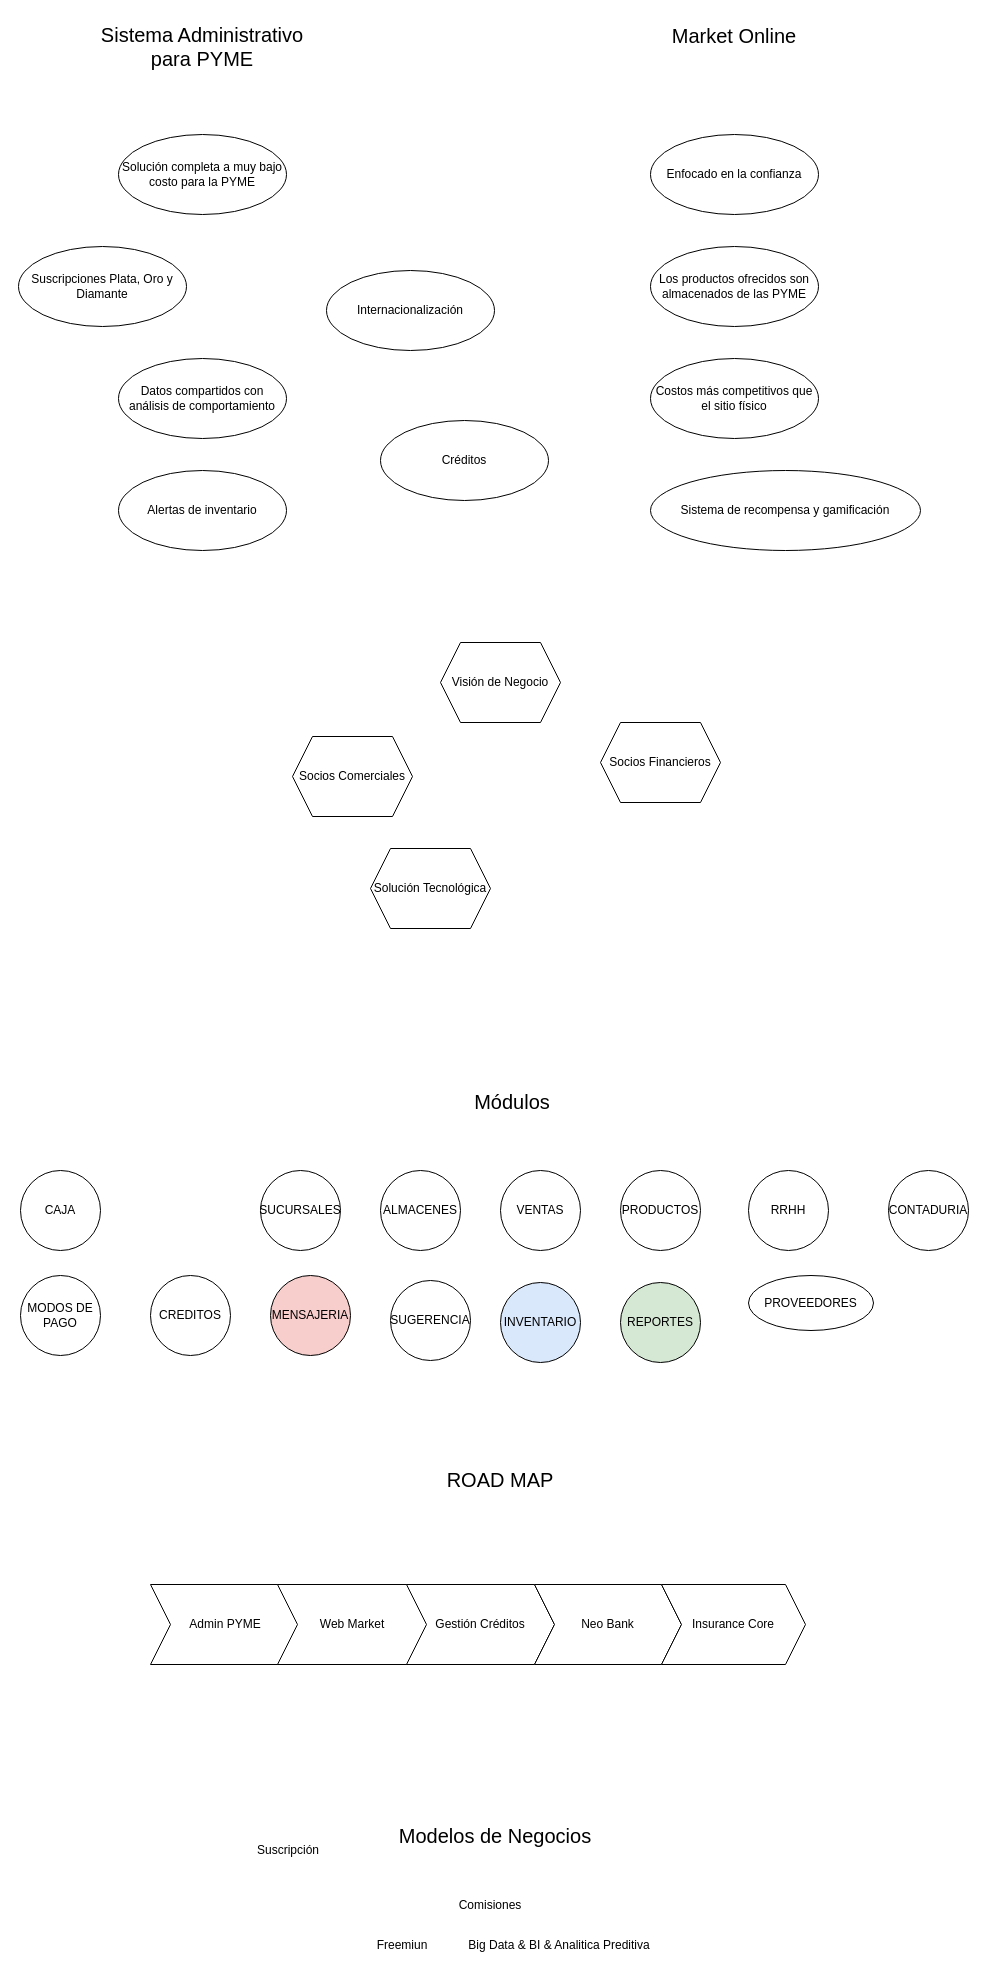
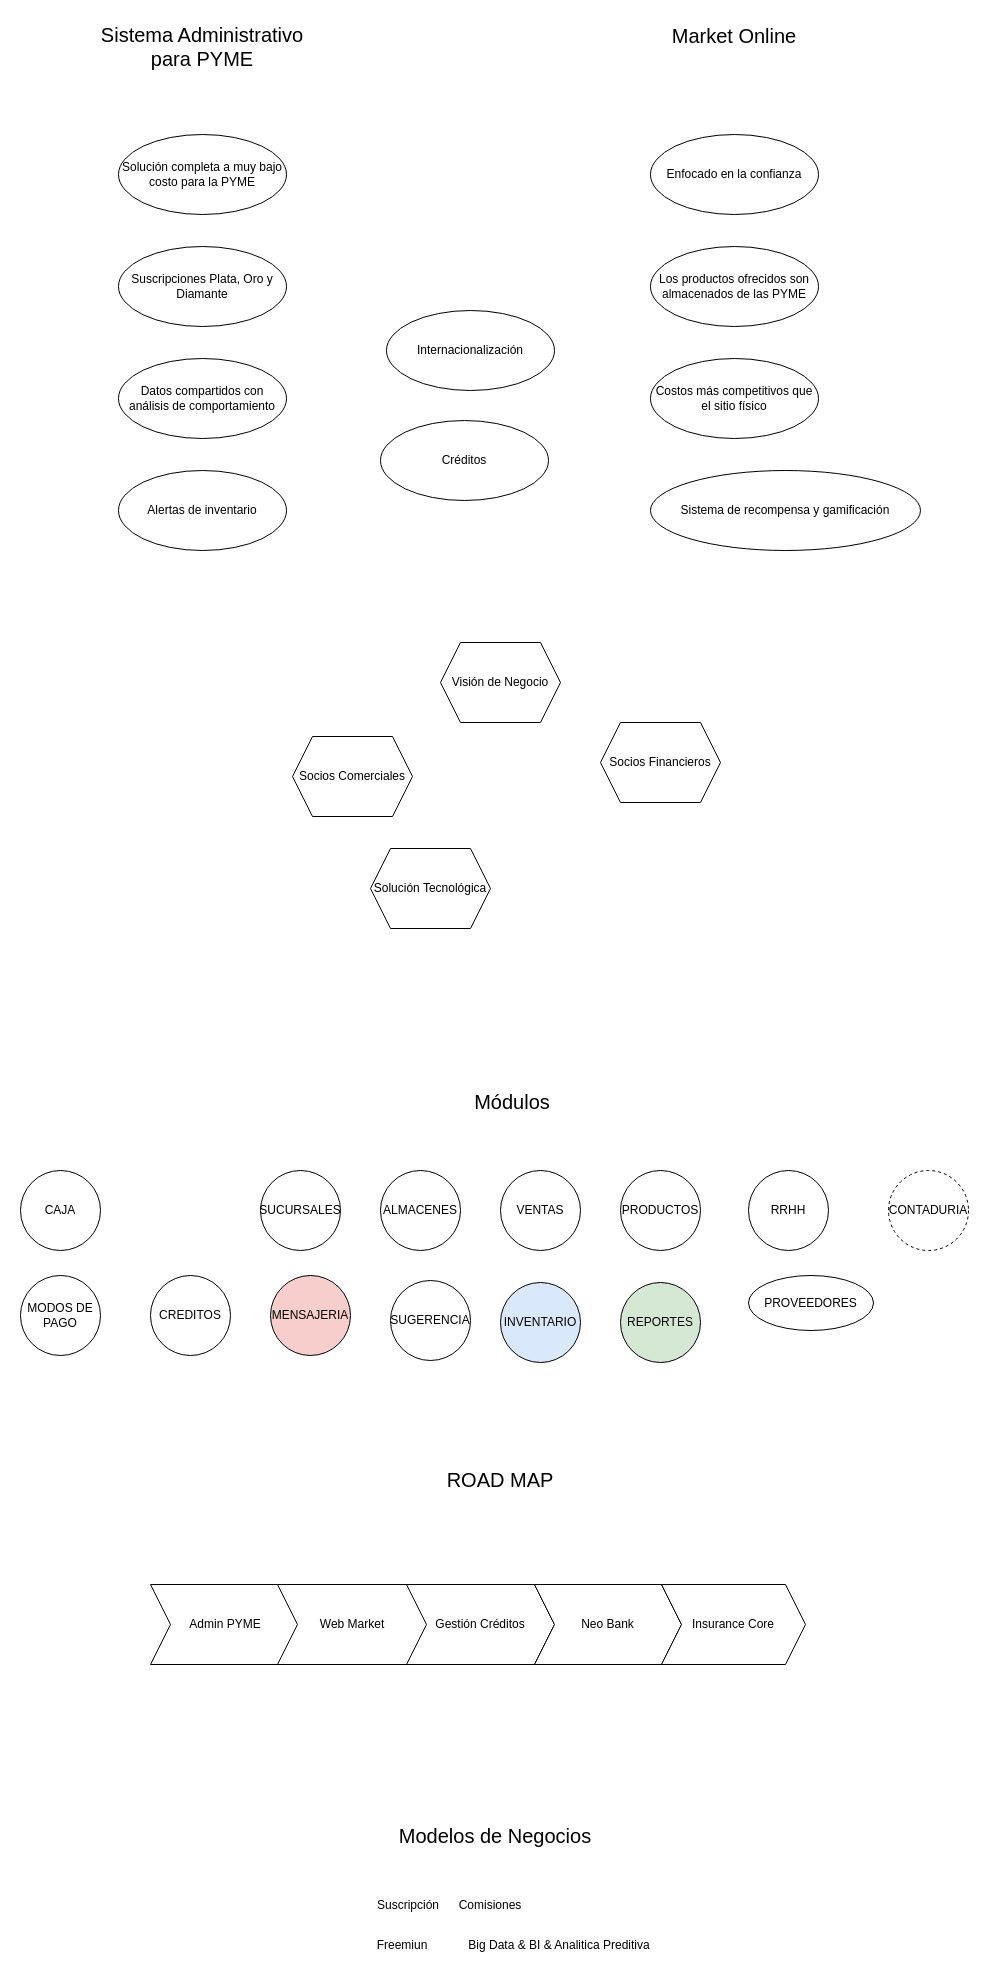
(103, 287) -> (203, 287)
(411, 311) -> (471, 351)
(929, 1211) -> (929, 1211)
(289, 1851) -> (409, 1906)
